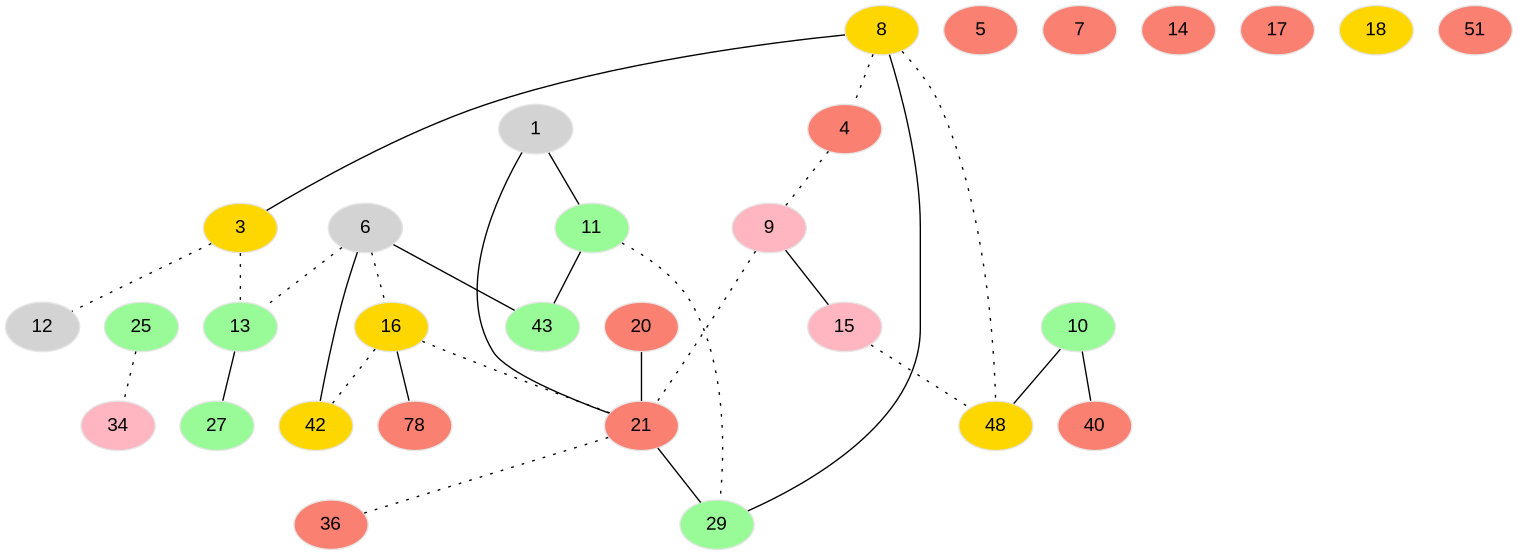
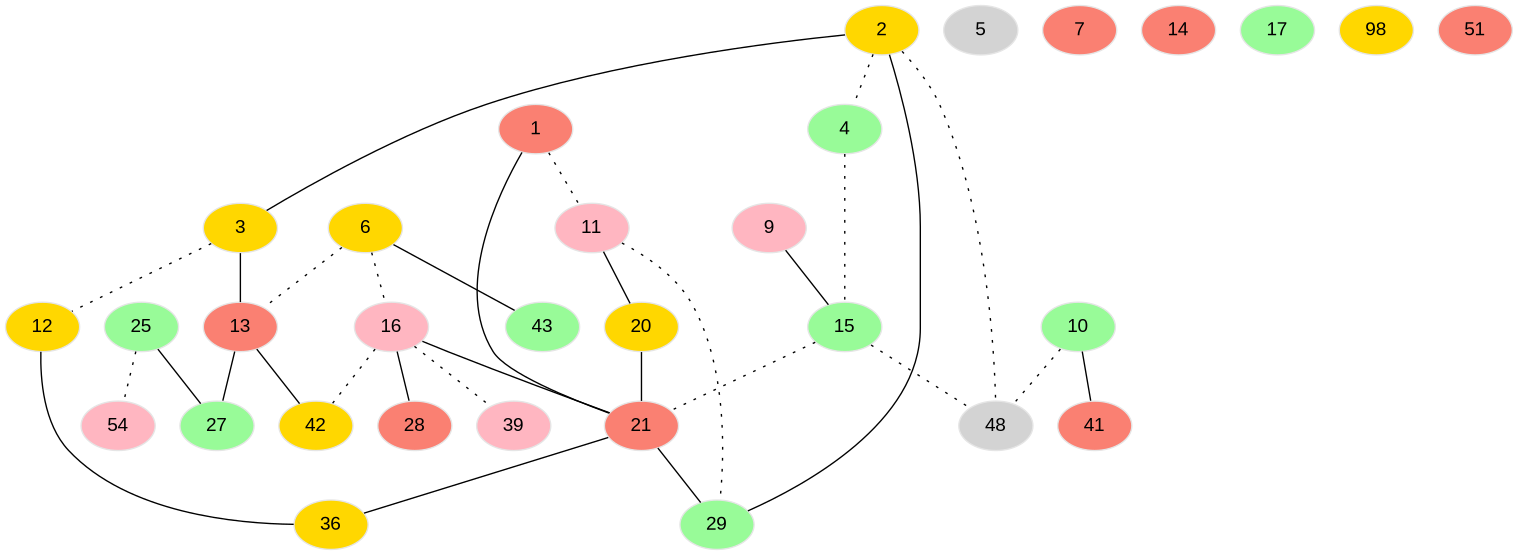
(882, 30) -> (882, 30)
(981, 30) -> (981, 30)
(1277, 30) -> (1277, 30)
(1376, 30) -> (1376, 30)
(536, 129) -> (536, 129)
(845, 129) -> (845, 129)
(564, 179) -> (564, 179)
(807, 179) -> (845, 228)
(365, 228) -> (365, 228)
(592, 228) -> (592, 228)
(240, 278) -> (240, 278)
(567, 278) -> (617, 278)
(712, 320) -> (743, 376)
(336, 326) -> (278, 376)
(43, 327) -> (43, 327)
(240, 327) -> (240, 327)
(391, 327) -> (391, 327)
(641, 327) -> (641, 327)
(845, 327) -> (845, 327)
(502, 373) -> (502, 373)
none -> (179, 376)
(1037, 376) -> (1037, 376)
(118, 426) -> (118, 426)
(415, 426) -> (415, 426)
none -> (514, 426)
(996, 426) -> (996, 426)
(1095, 426) -> (1095, 426)
(486, 475) -> (486, 475)
none -> (125, 490)
(331, 525) -> (331, 525)
